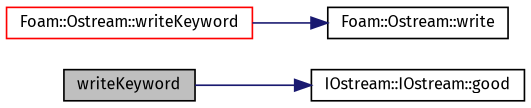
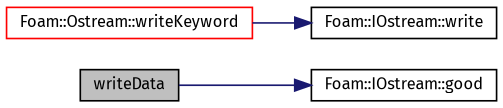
(418, 23) -> (404, 23)
(129, 85) -> (129, 85)
(418, 85) -> (404, 85)
